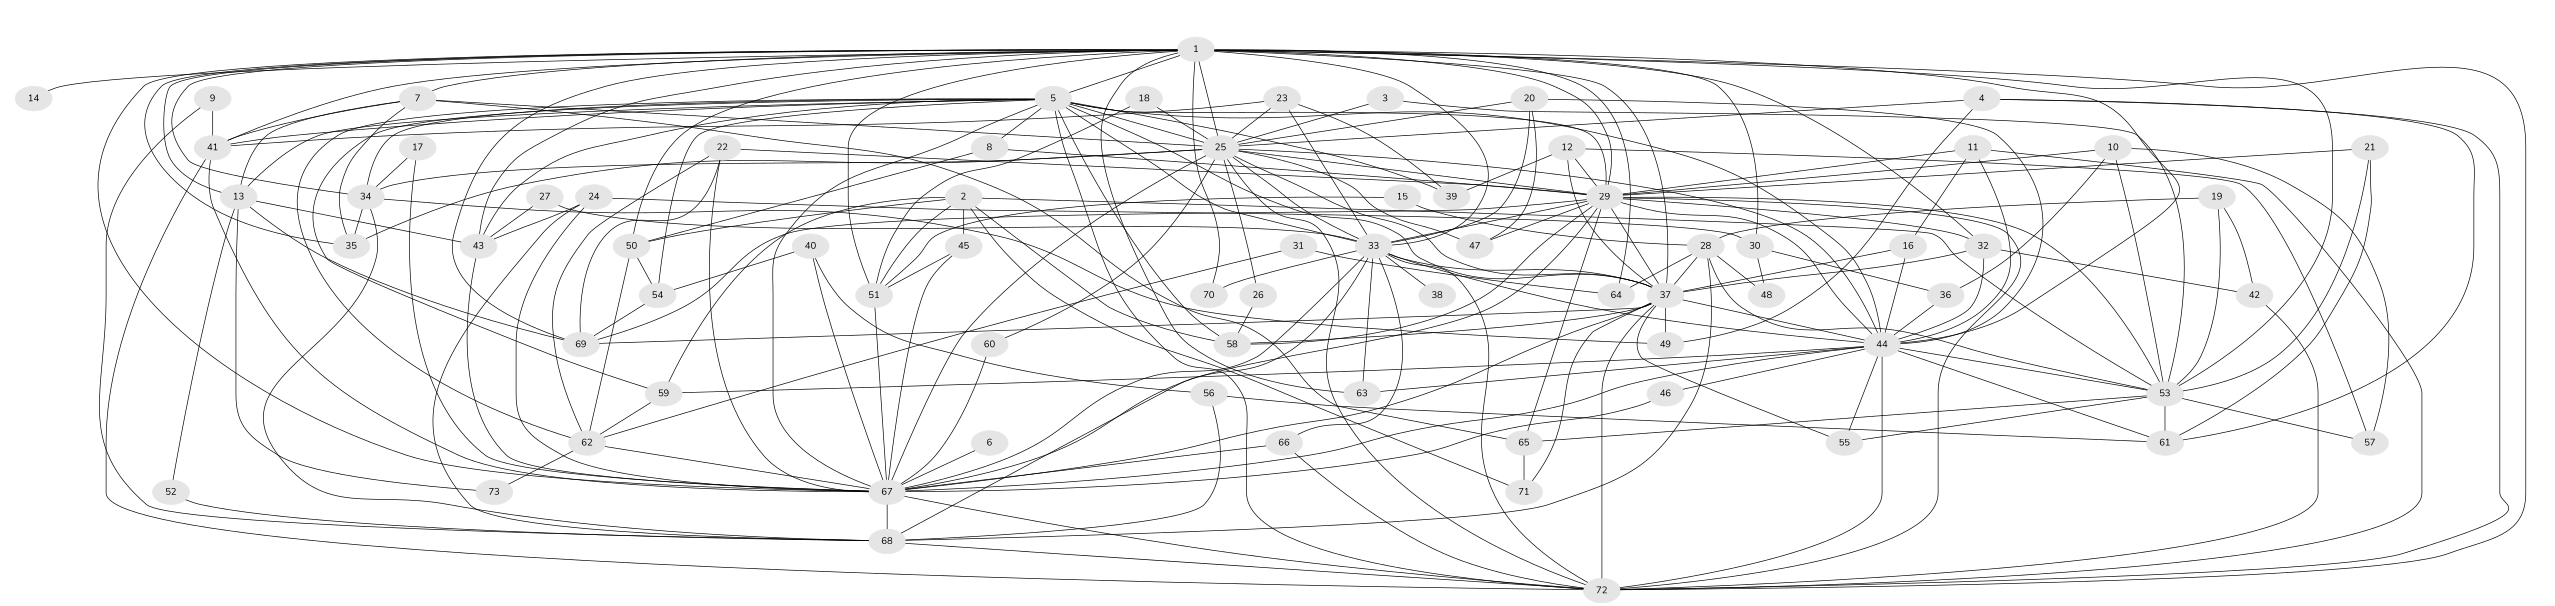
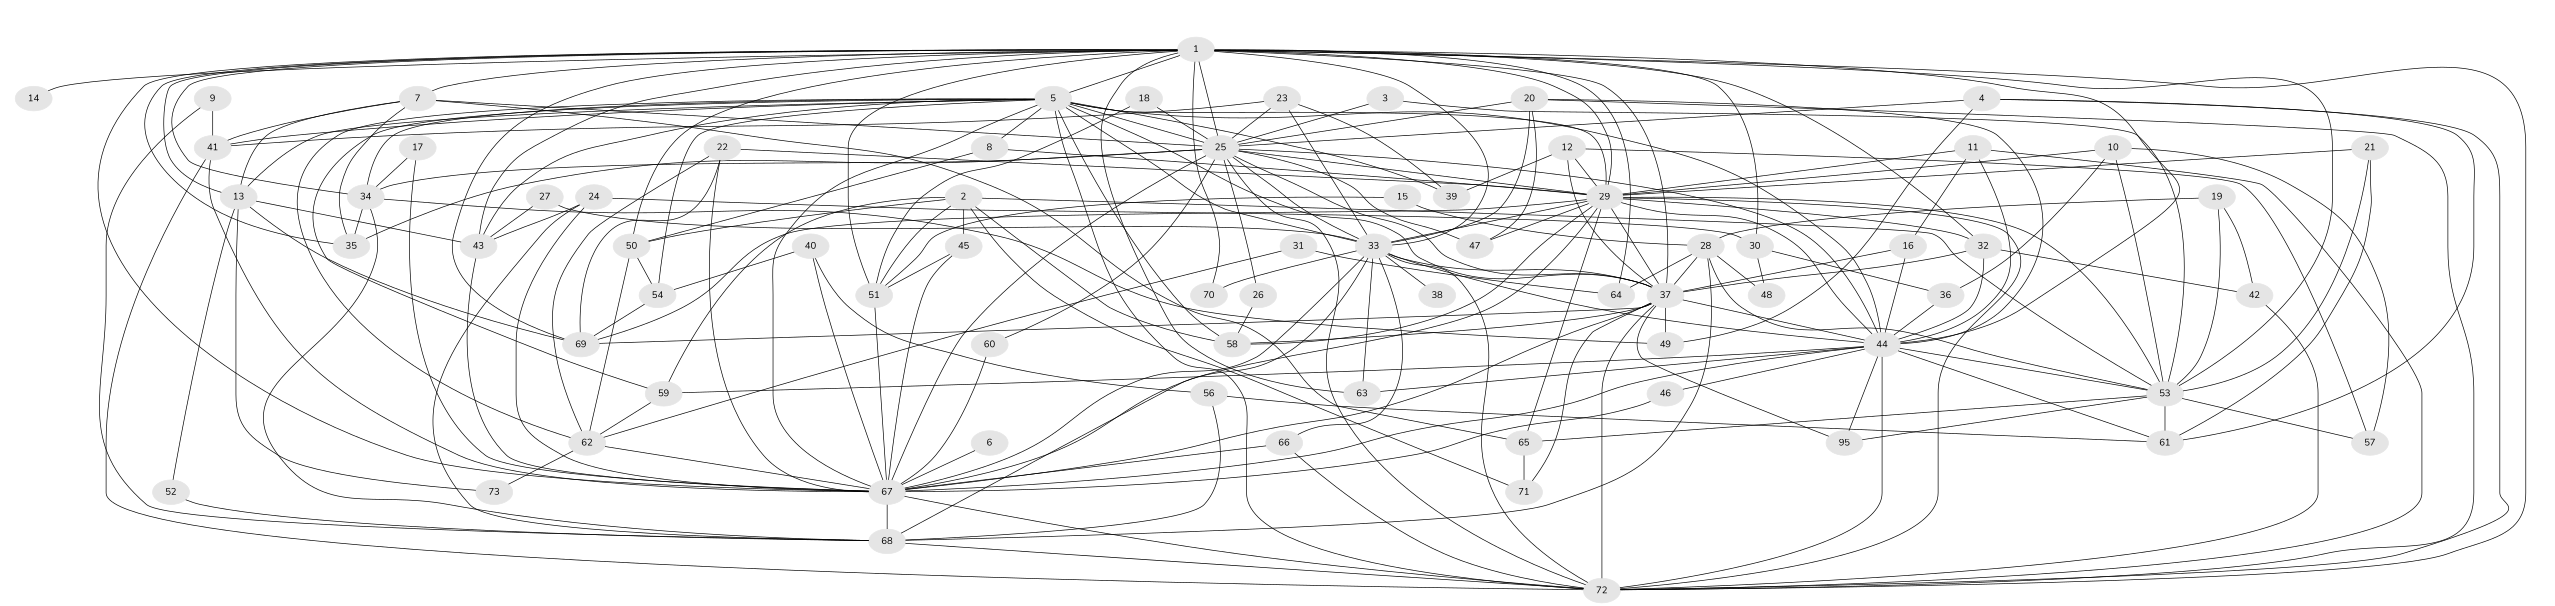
(482, 75) -> none
none -> (2461, 320)
(1845, 443) -> (1845, 443)
